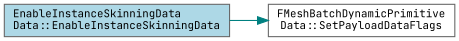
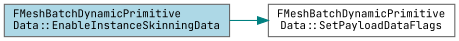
(117, 20) -> (117, 20)
